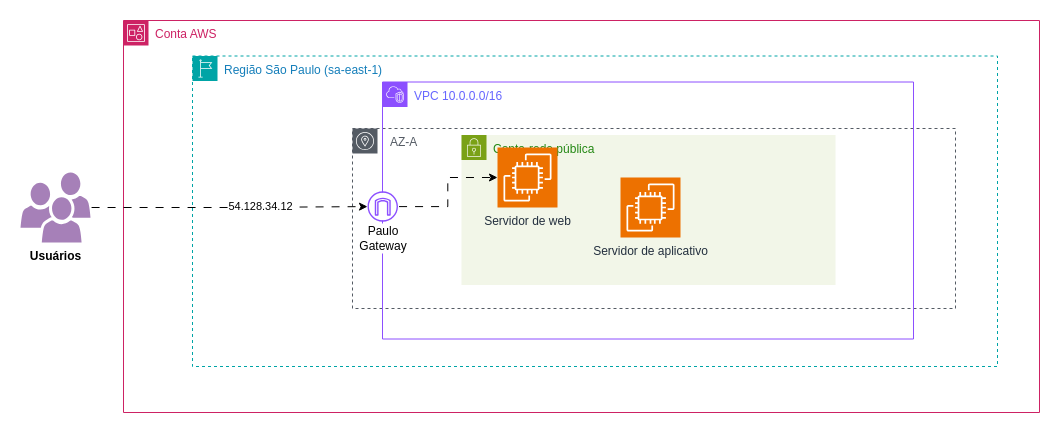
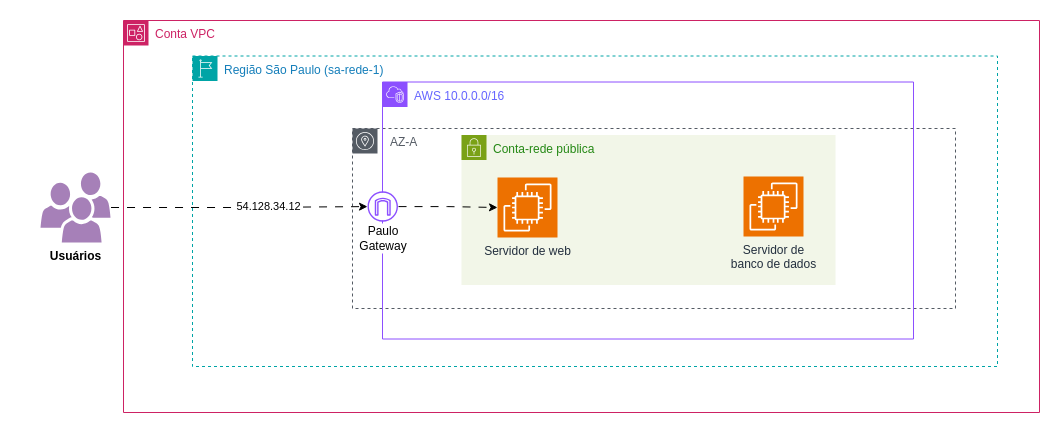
(184, 35) -> (184, 35)
(311, 71) -> (311, 71)
(459, 97) -> (459, 97)
(528, 178) -> (528, 208)
none -> (774, 207)
(56, 208) -> (76, 208)
(651, 208) -> none
